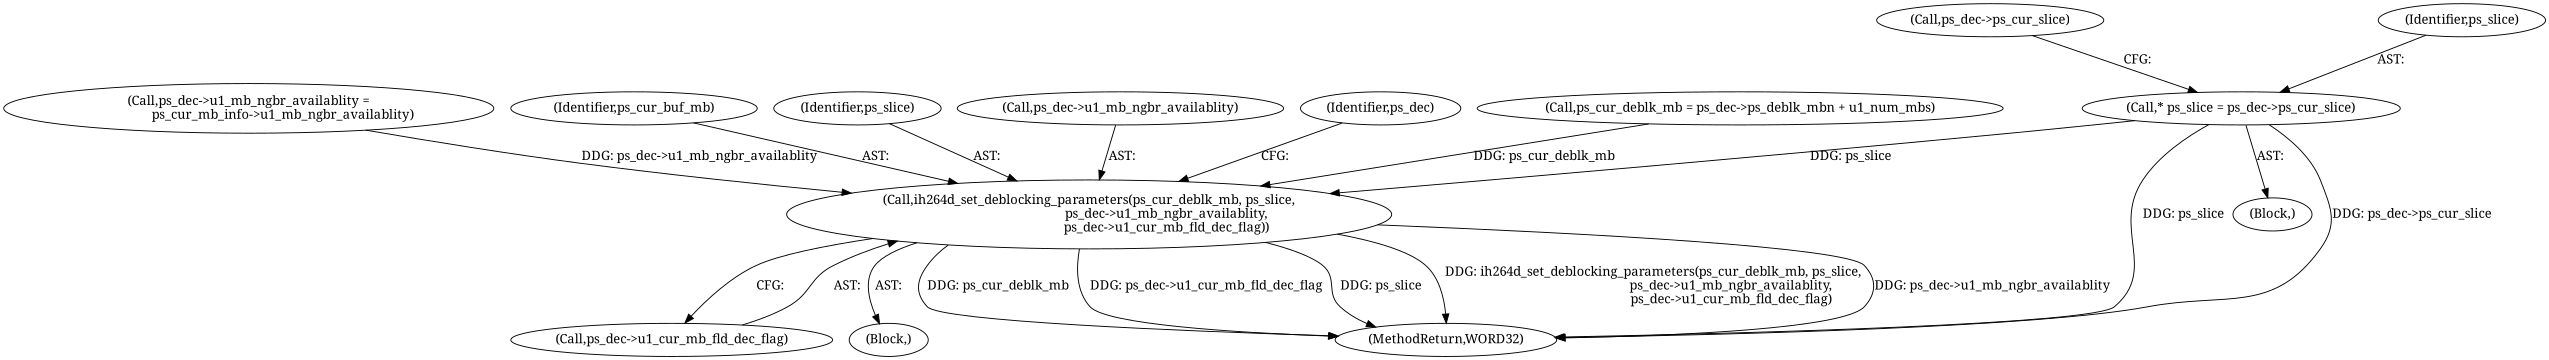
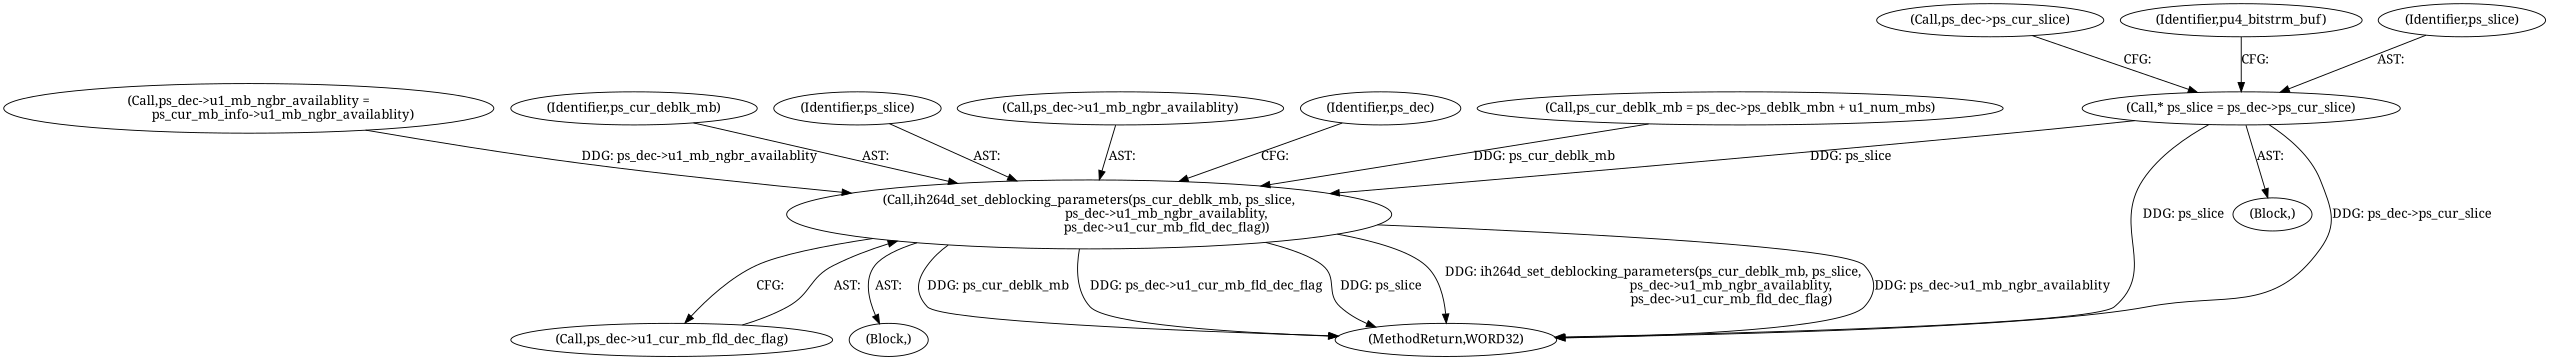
none -> (2241, 20)
(634, 108) -> (634, 108)
